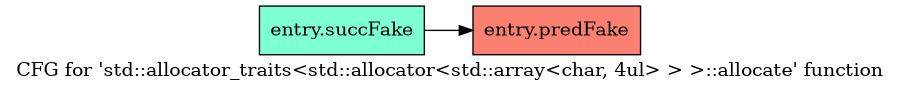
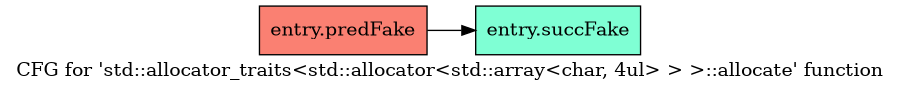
(442, 30) -> (444, 30)
